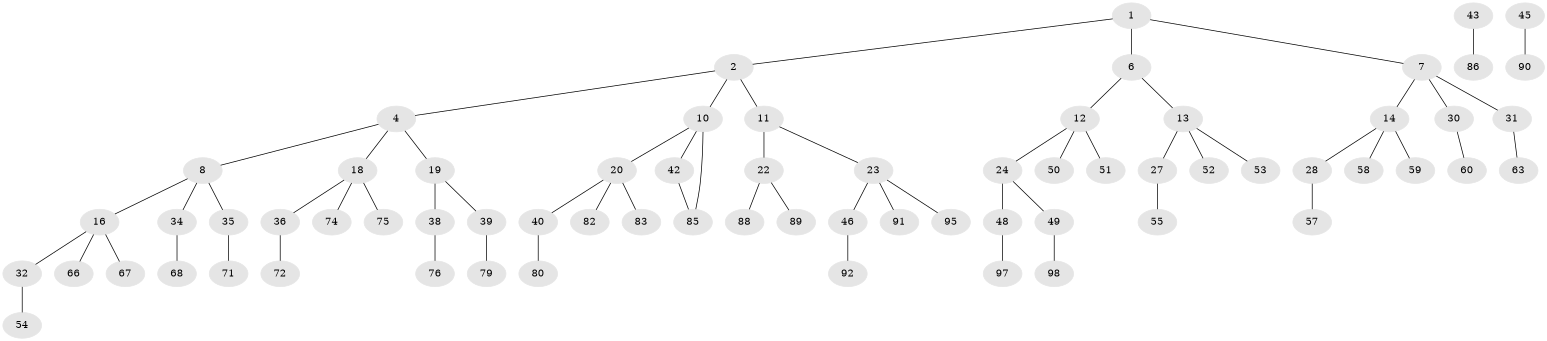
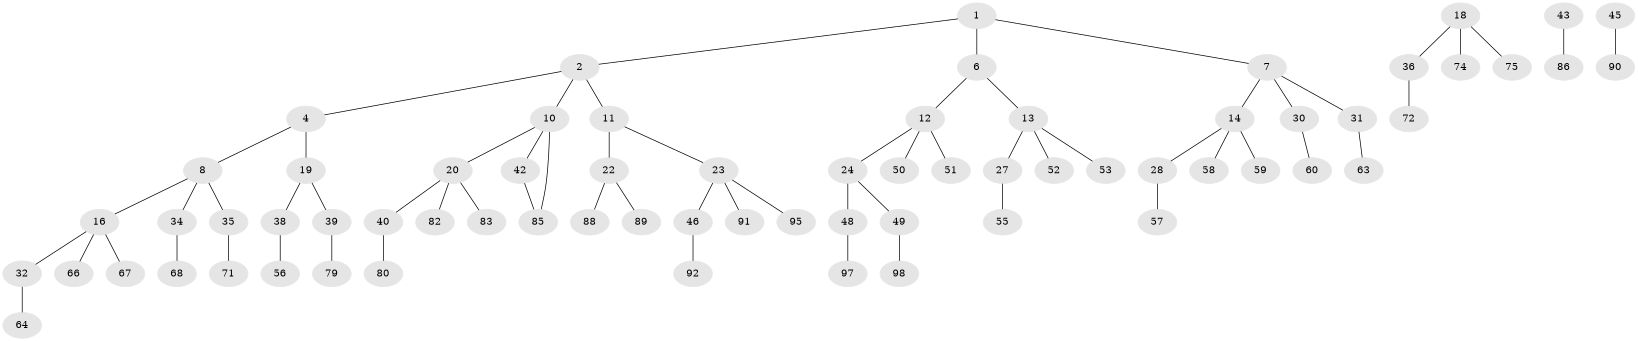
(377, 145) -> none
(435, 274) -> (280, 274)
(22, 325) -> (22, 325)
